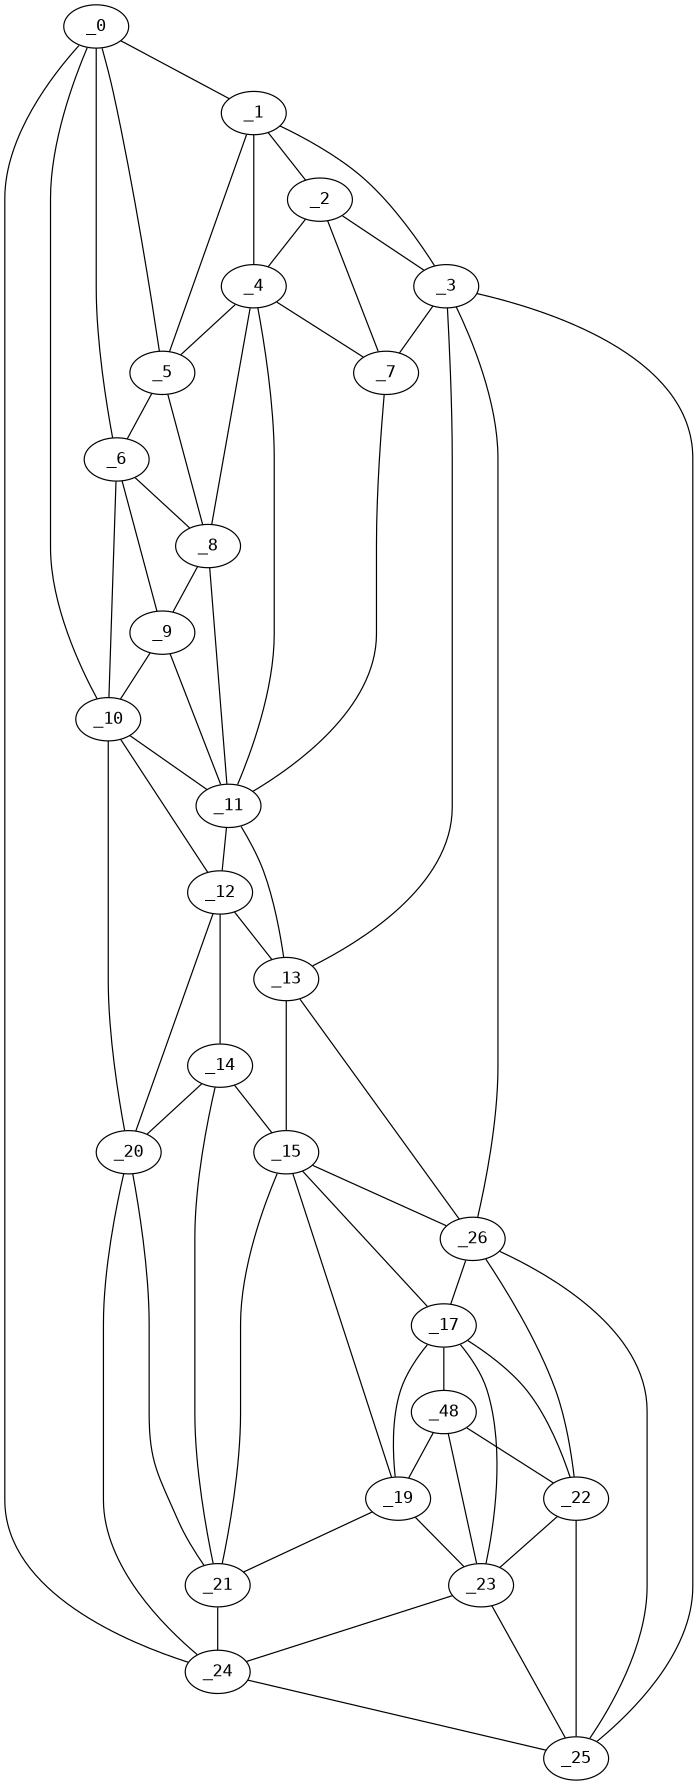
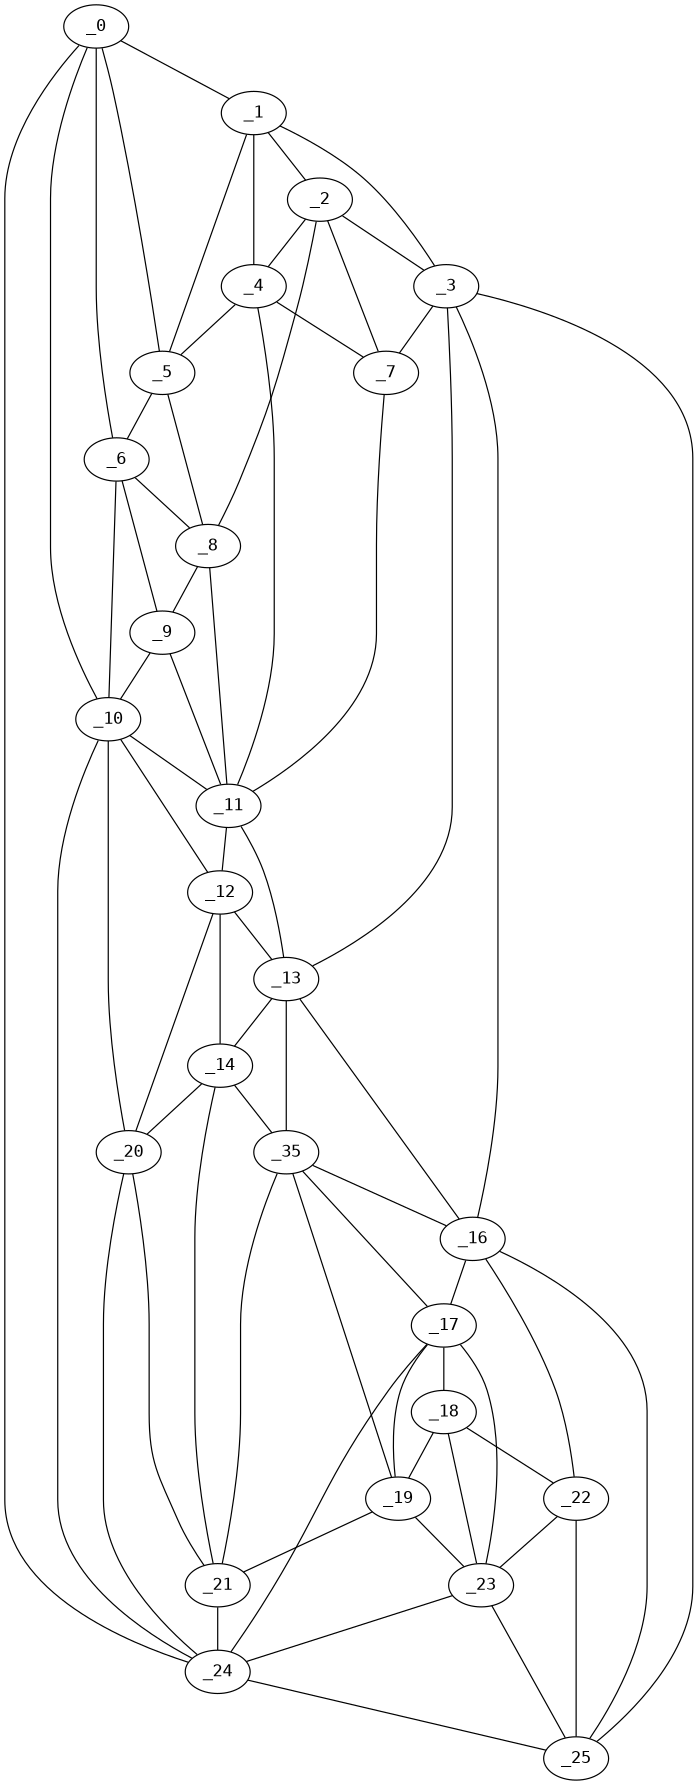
(231, 416) -> (278, 377)
none -> (253, 1022)
(286, 1152) -> (286, 1152)
none -> (58, 1226)
(473, 1239) -> (473, 1239)
(533, 1398) -> (324, 1495)
(444, 1412) -> (444, 1412)
